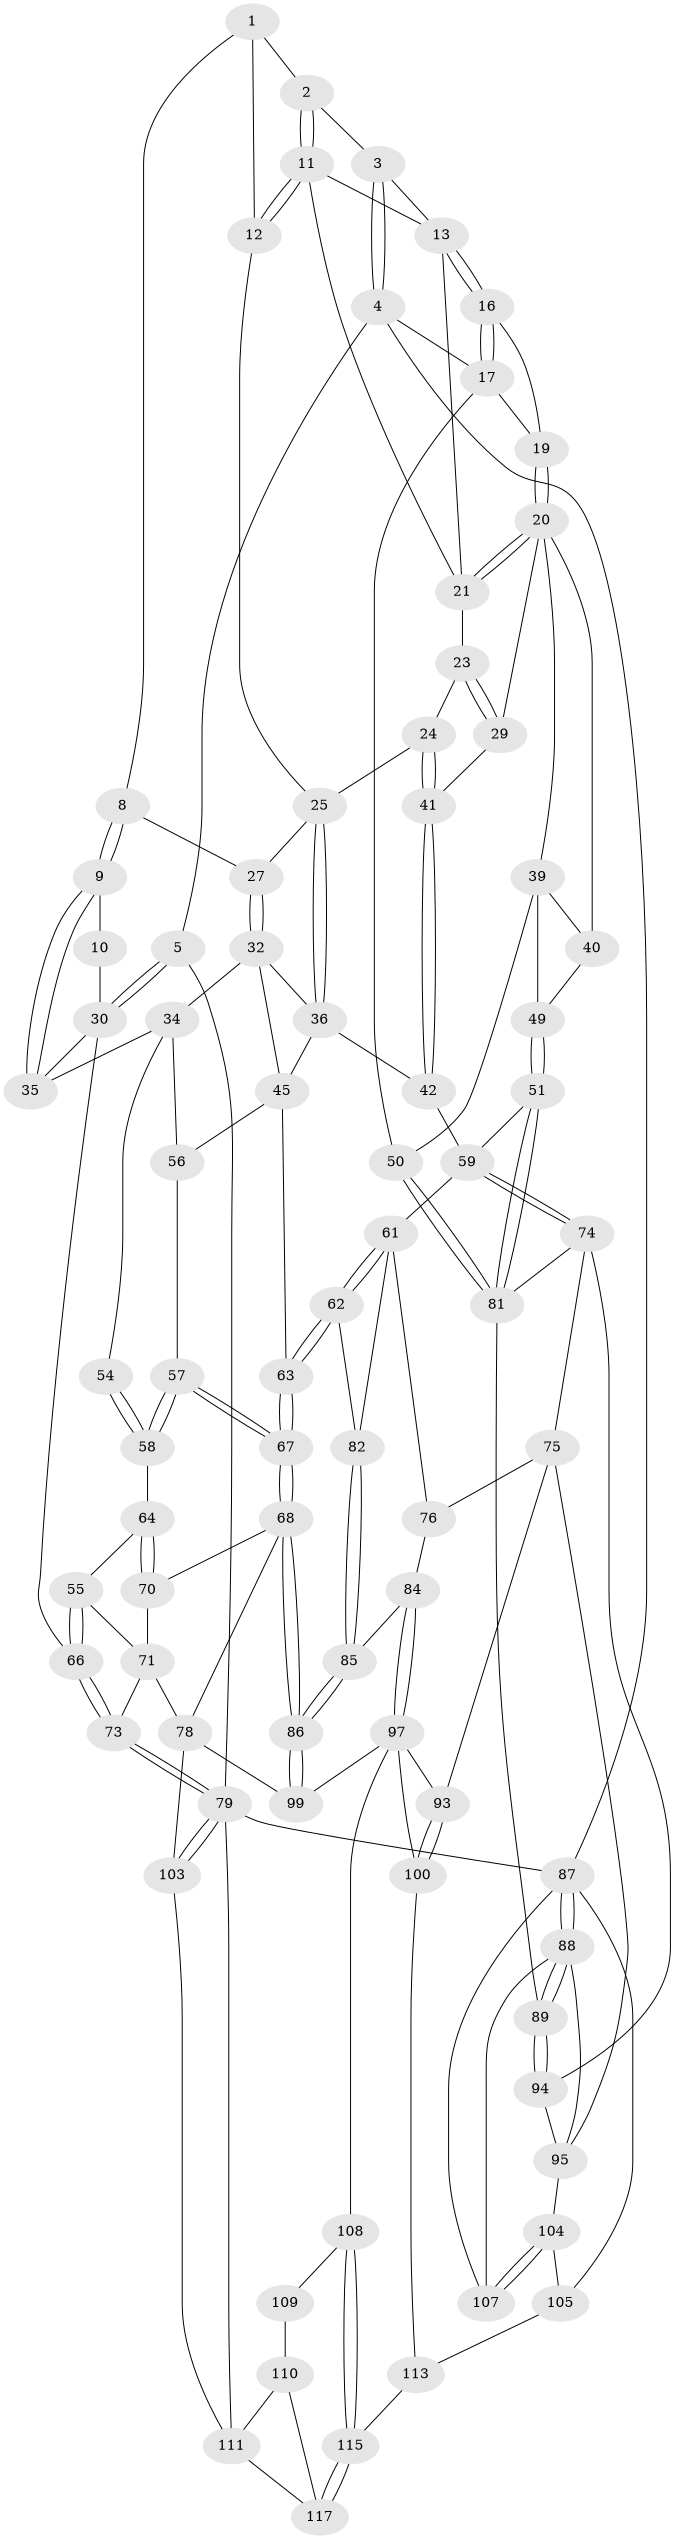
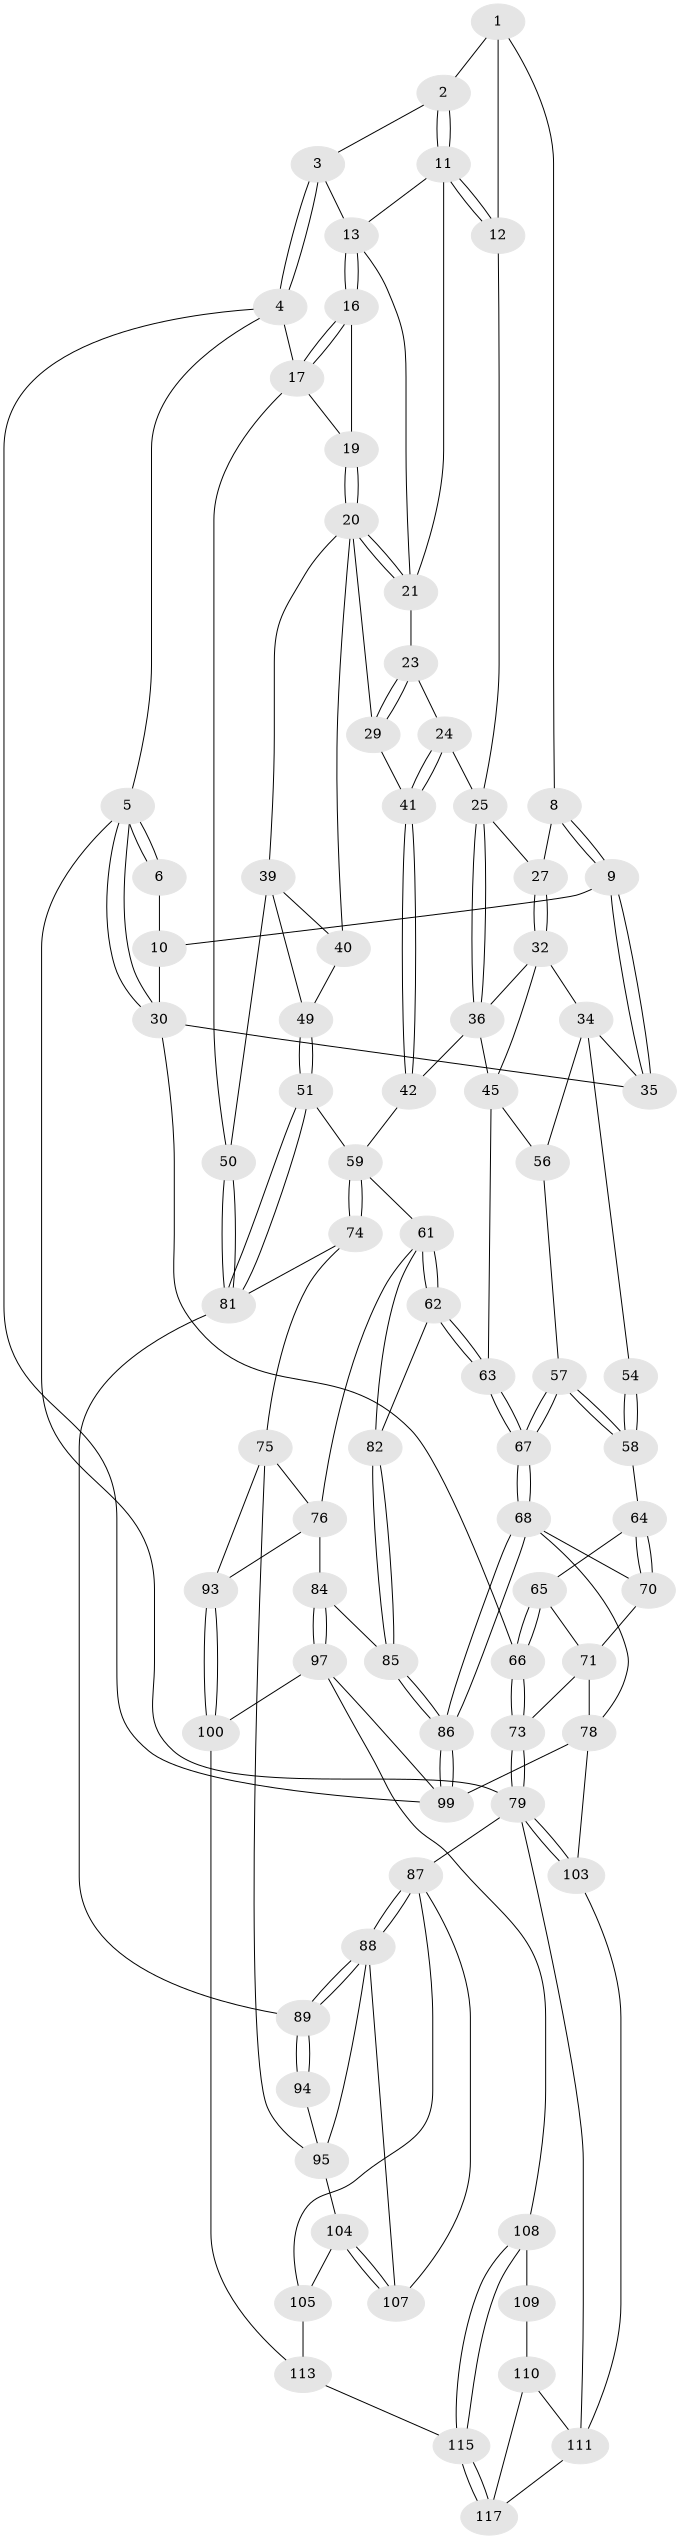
none -> (159, 877)
(647, 1048) -> (4, 1106)
(76, 1590) -> (540, 1590)
(624, 1690) -> none
(420, 1769) -> (269, 1553)
